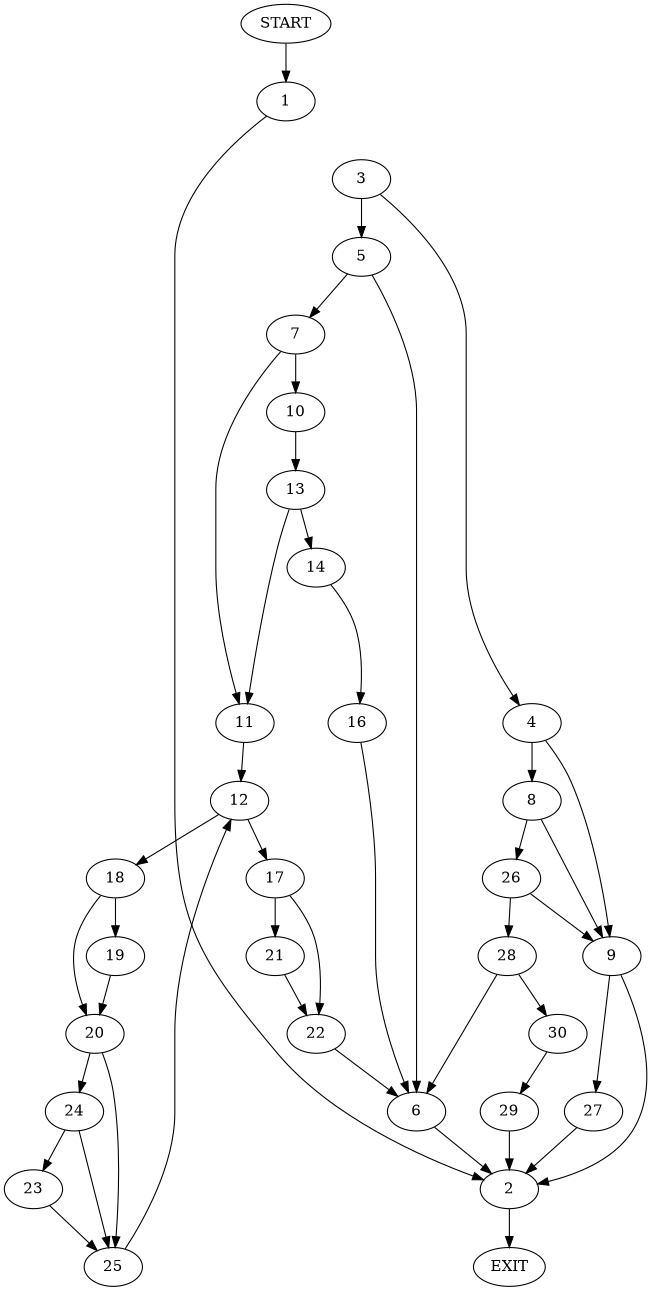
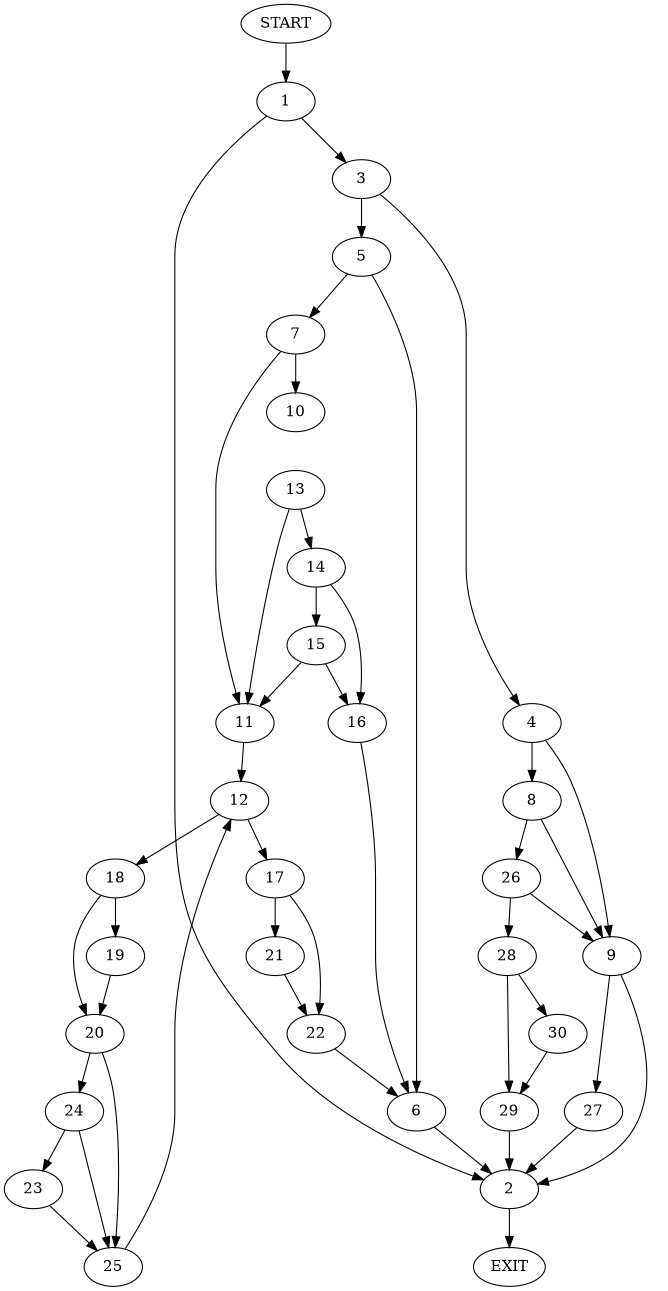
none -> (320, 136)
(296, 446) -> none
none -> (316, 645)
(465, 1029) -> (508, 1028)
